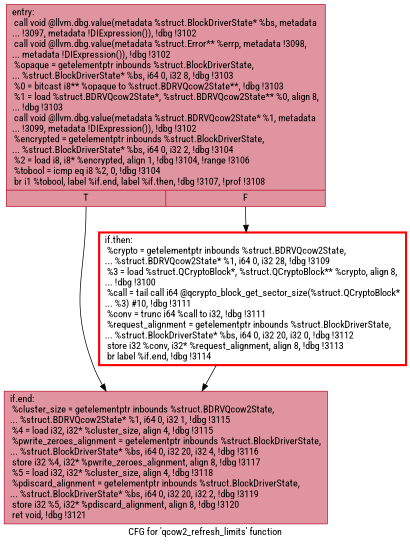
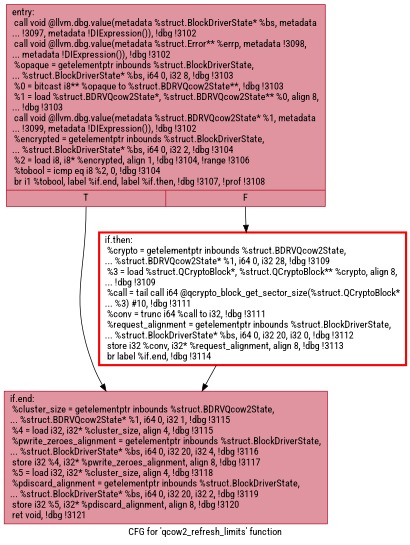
(131, 283) -> (131, 283)
